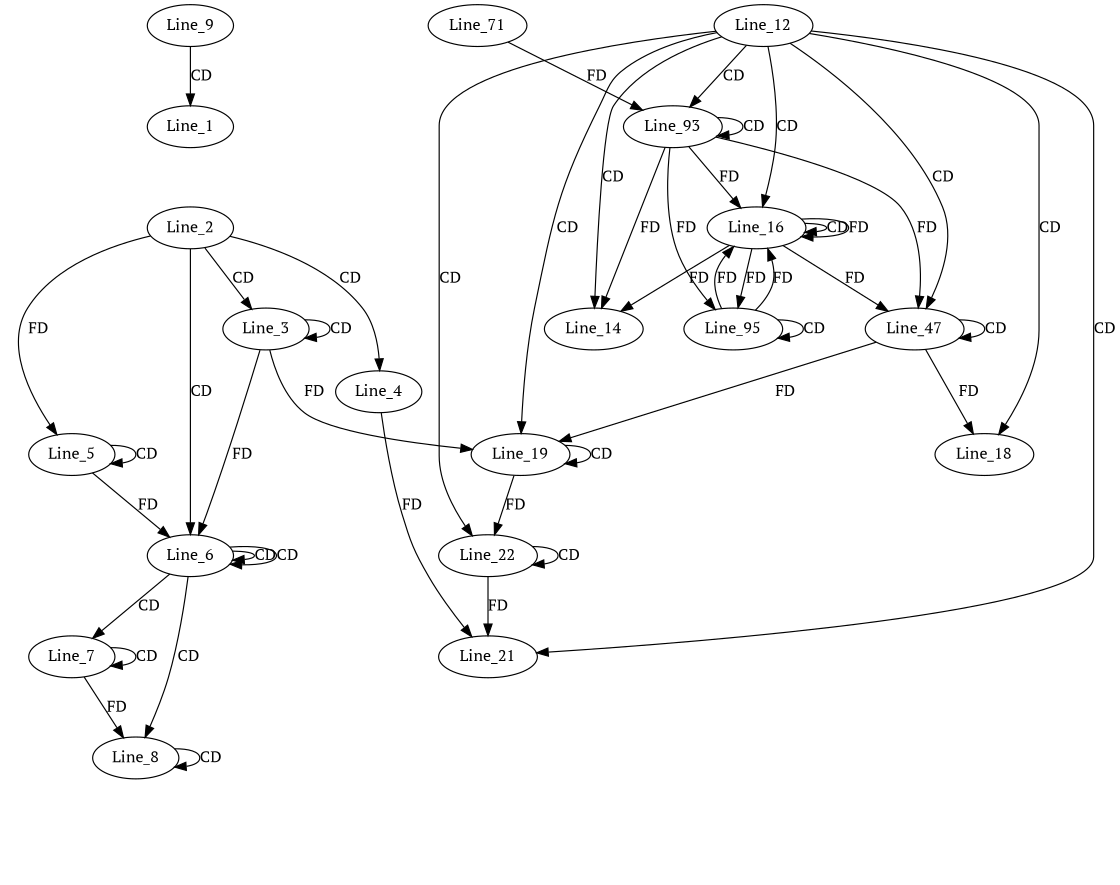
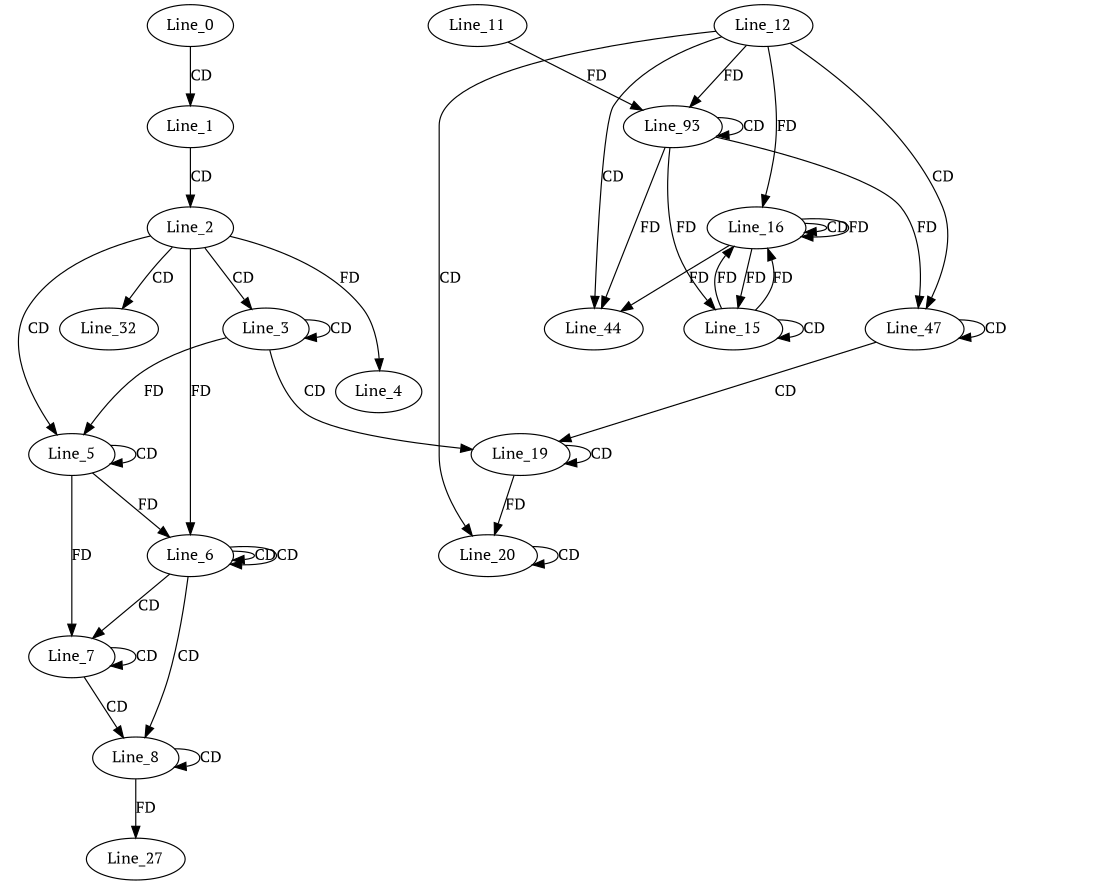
(190, 26) -> (190, 26)
(478, 26) -> (478, 26)
(734, 76) -> (734, 76)
(787, 127) -> (787, 127)
none -> (190, 171)
(711, 173) -> none
(563, 189) -> none
(830, 275) -> none
(350, 278) -> (350, 278)
(39, 329) -> (39, 329)
none -> (109, 329)
(594, 329) -> (594, 329)
(733, 329) -> (733, 329)
(201, 392) -> (201, 392)
(315, 392) -> (315, 392)
(786, 392) -> (786, 392)
(233, 437) -> (150, 367)
(984, 455) -> none
none -> (72, 550)
(488, 556) -> (488, 556)
(488, 657) -> none
(117, 707) -> (117, 707)
none -> (136, 859)
